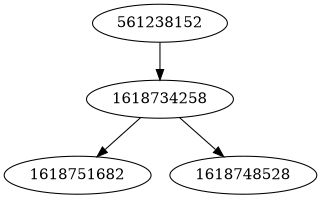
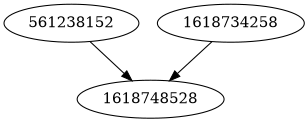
(160, 56) -> (107, 58)
(78, 175) -> none
